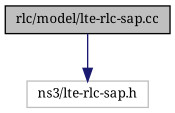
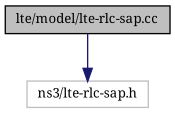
(88, 20) -> (88, 20)
